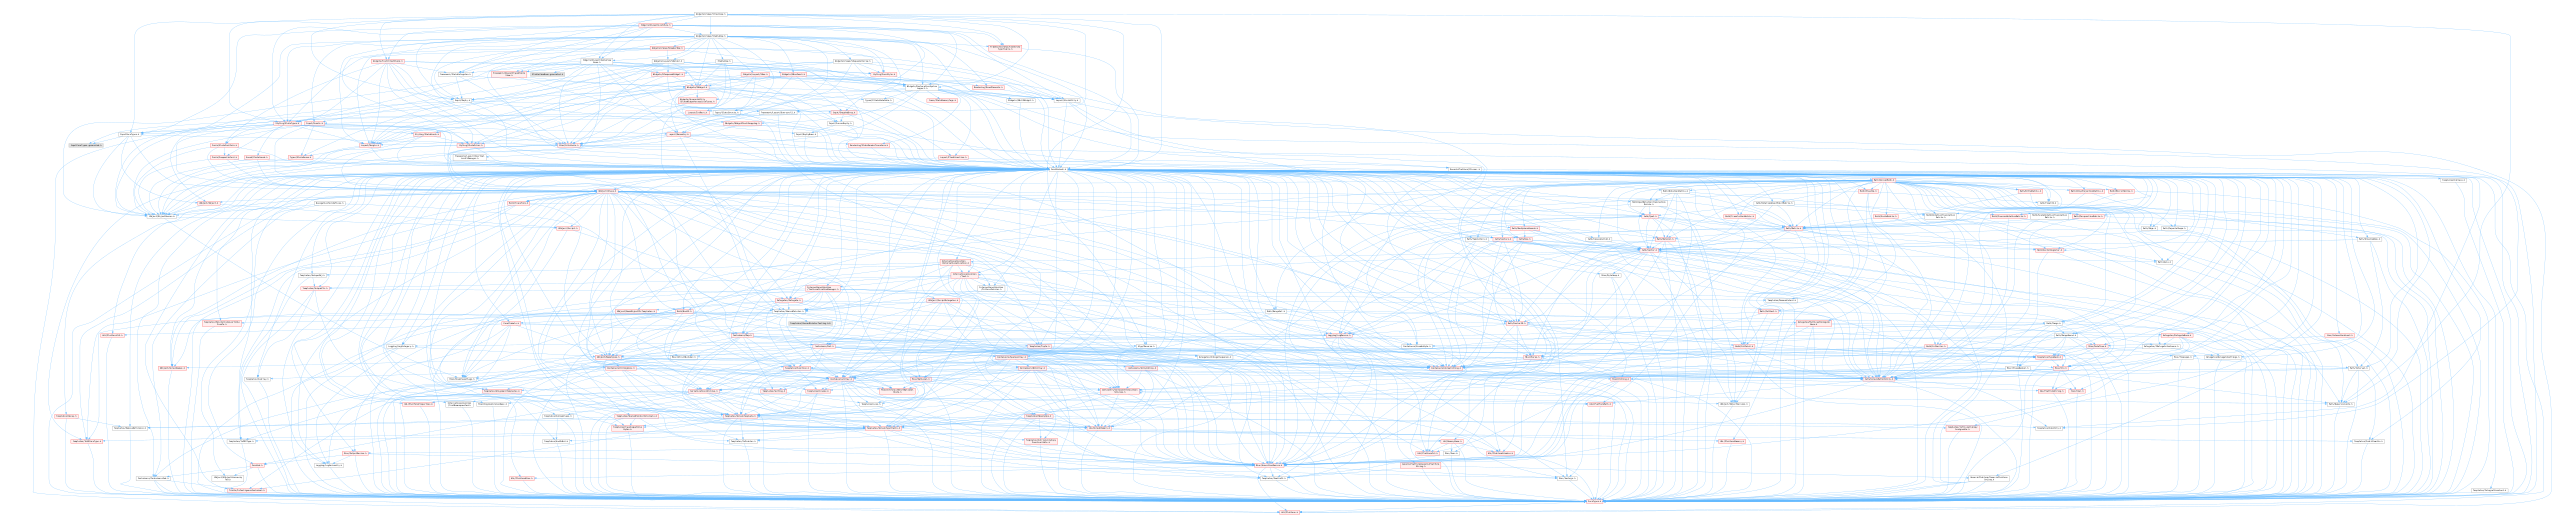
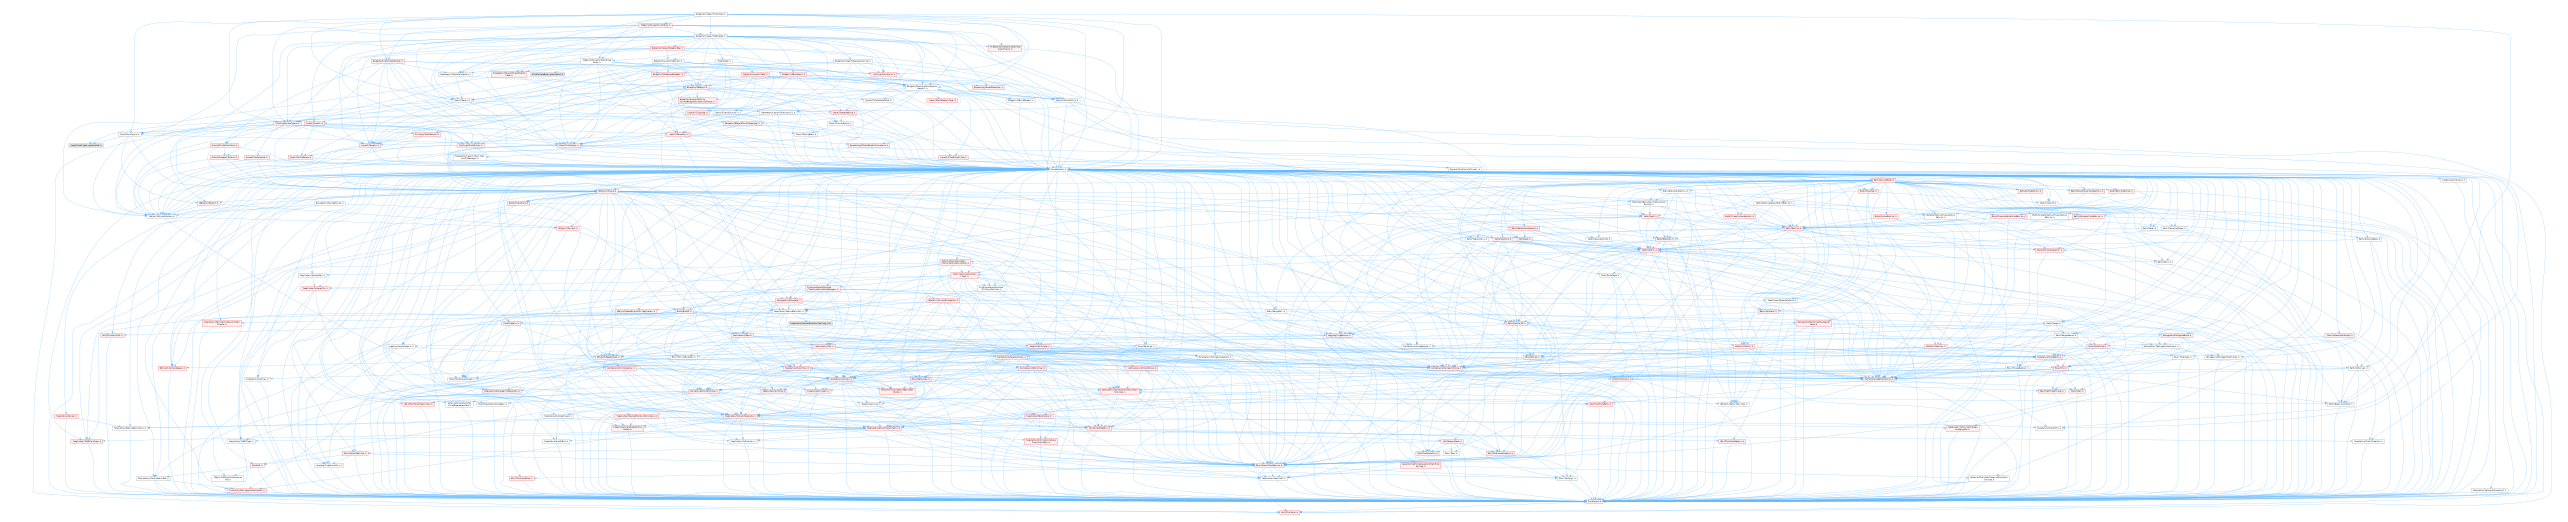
(867, 21) -> (947, 24)
(698, 113) -> (698, 113)
